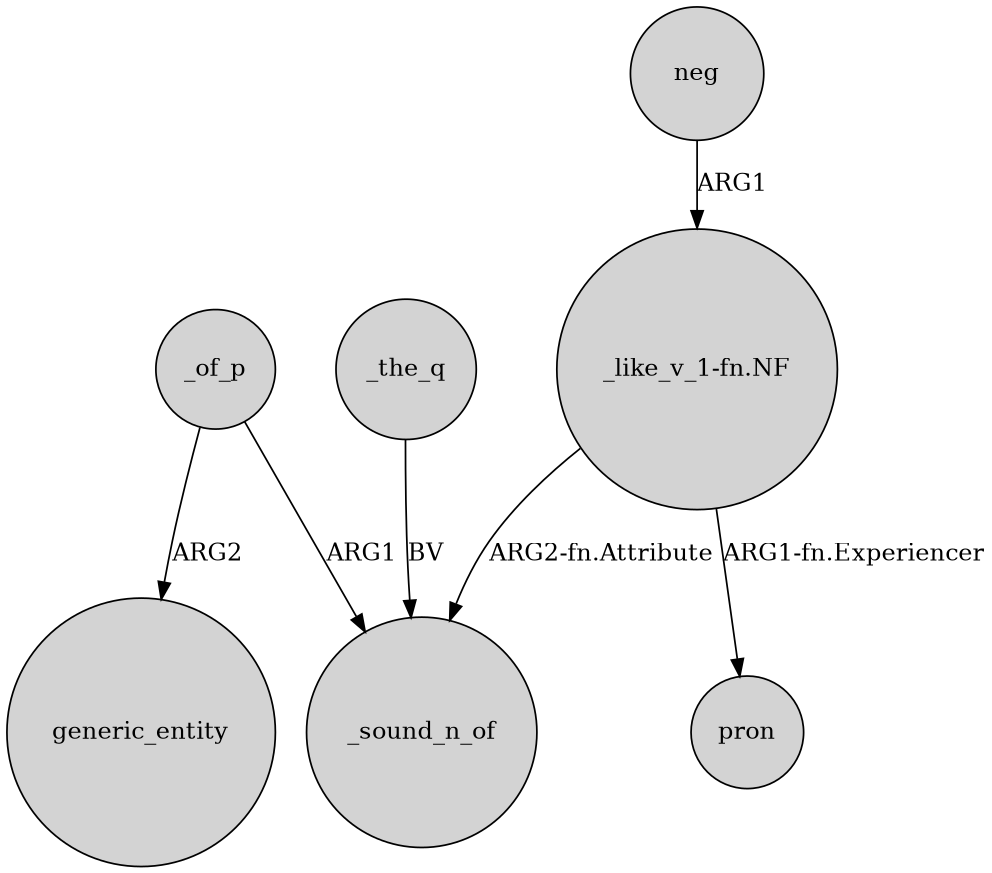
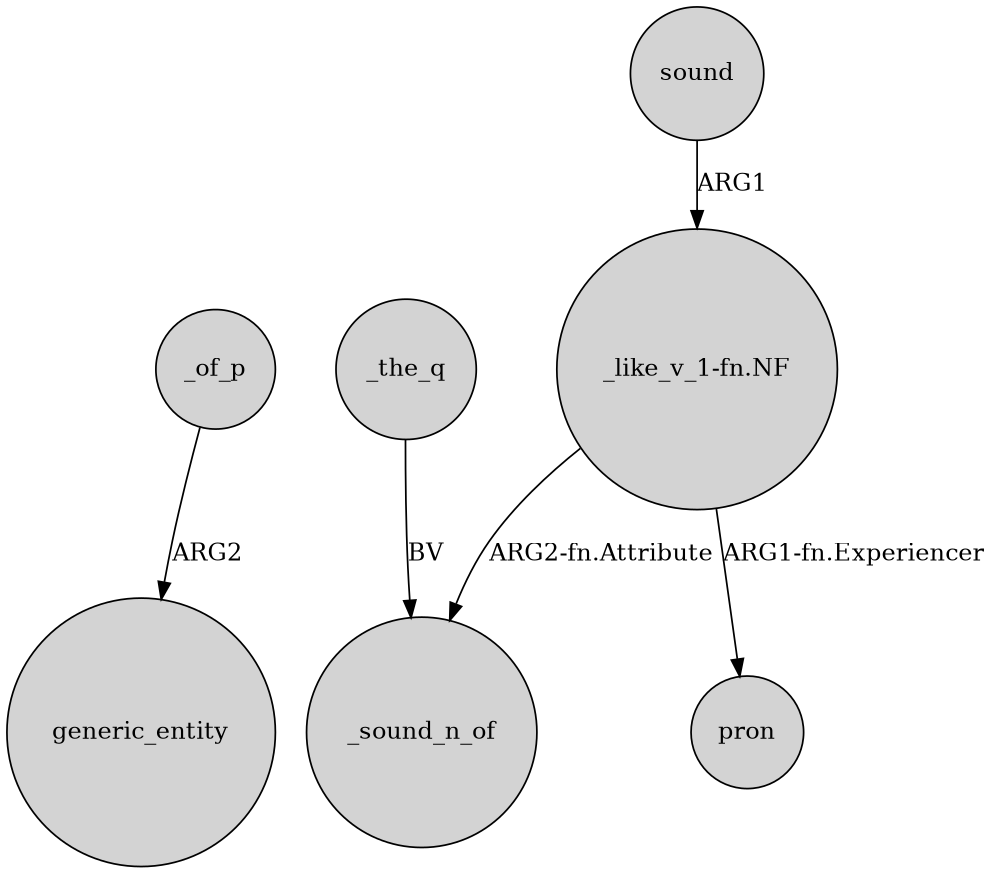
(697, 74) -> (697, 74)
(301, 519) -> none
